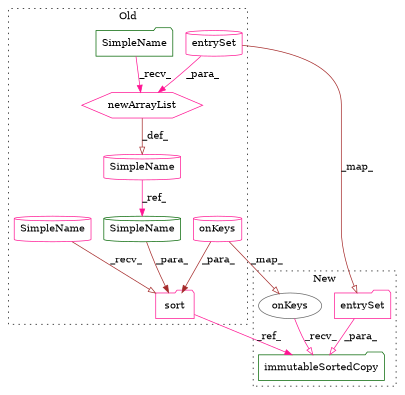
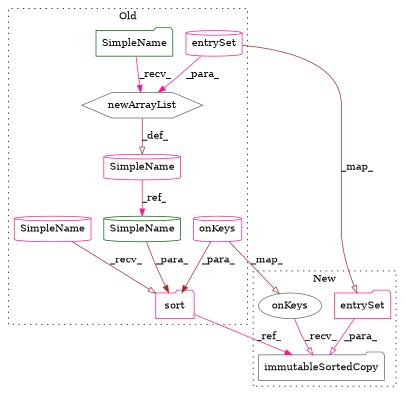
(142, 105) -> (142, 105)
(321, 368) -> (321, 368)
